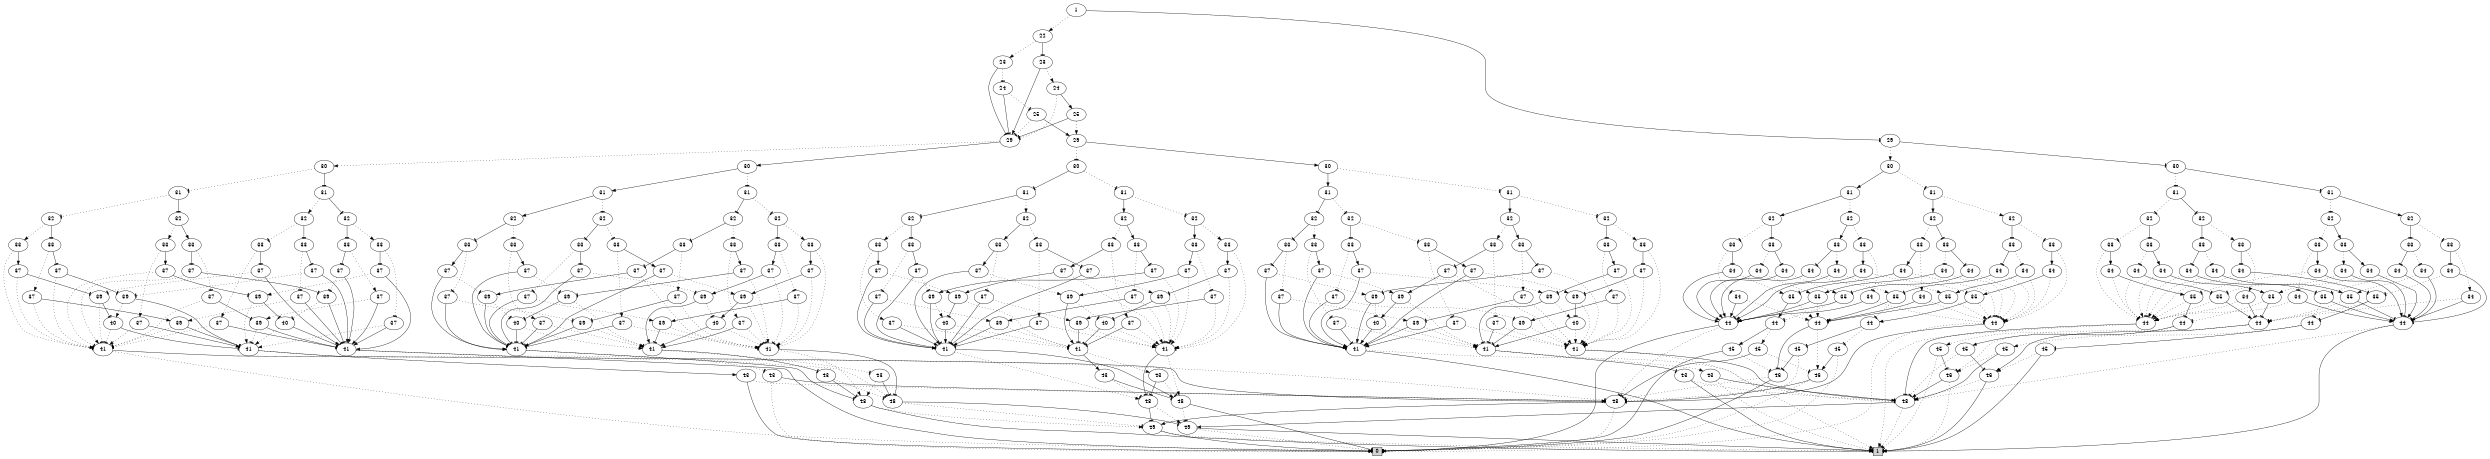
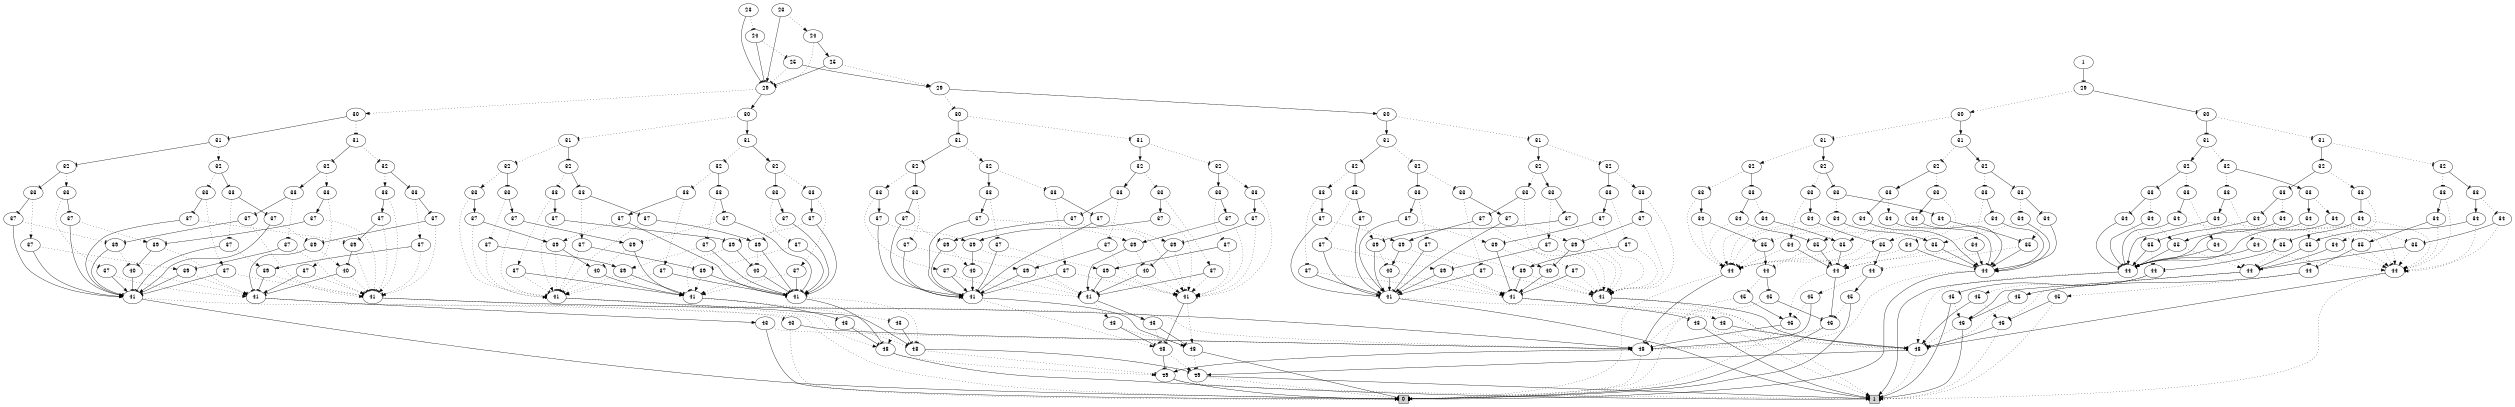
(1043, 36) -> none
